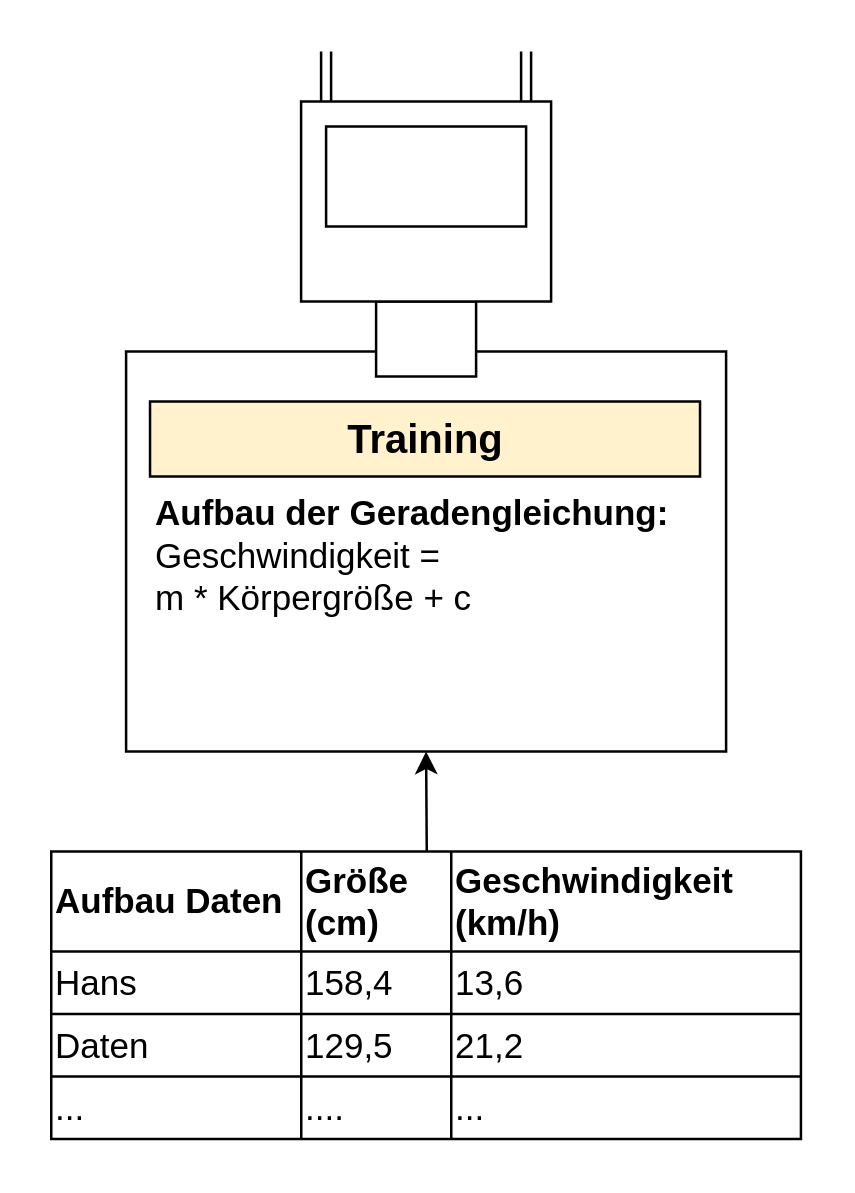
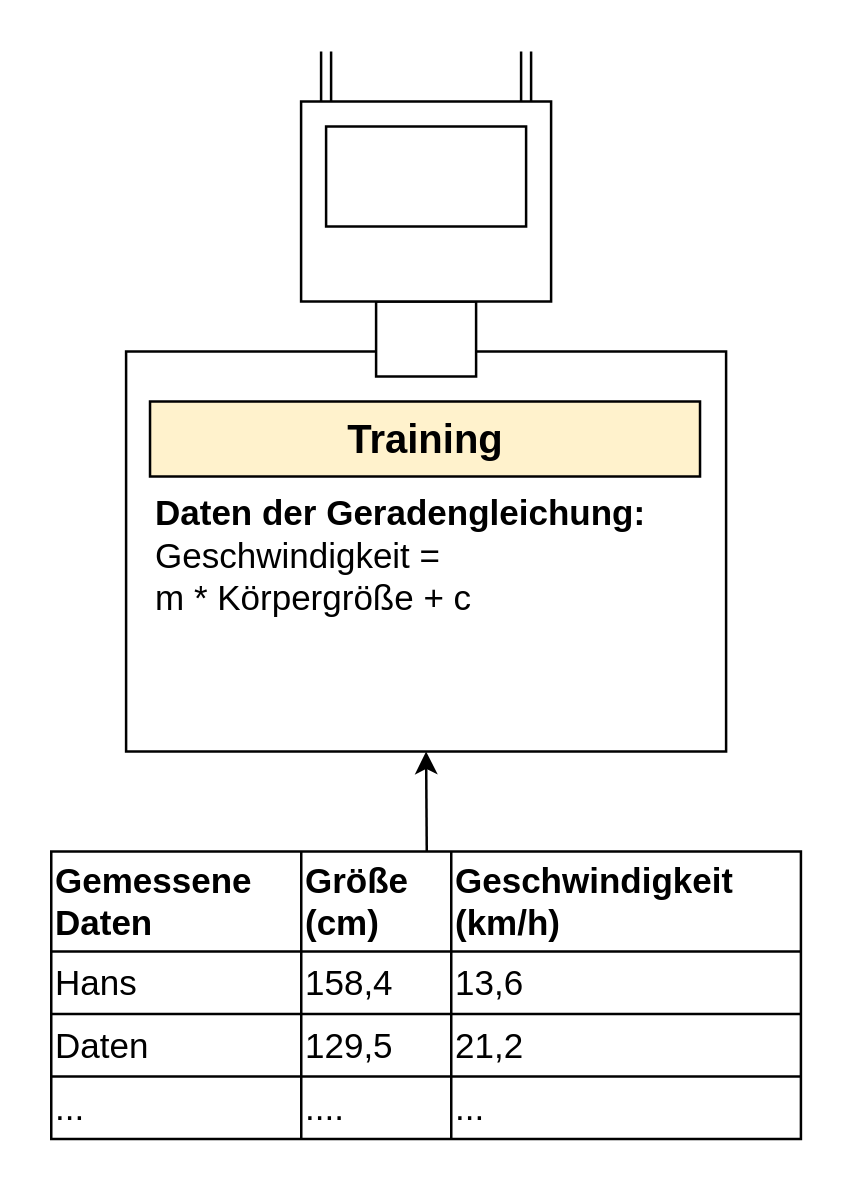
(372, 548) -> (364, 548)
(169, 901) -> (179, 901)
